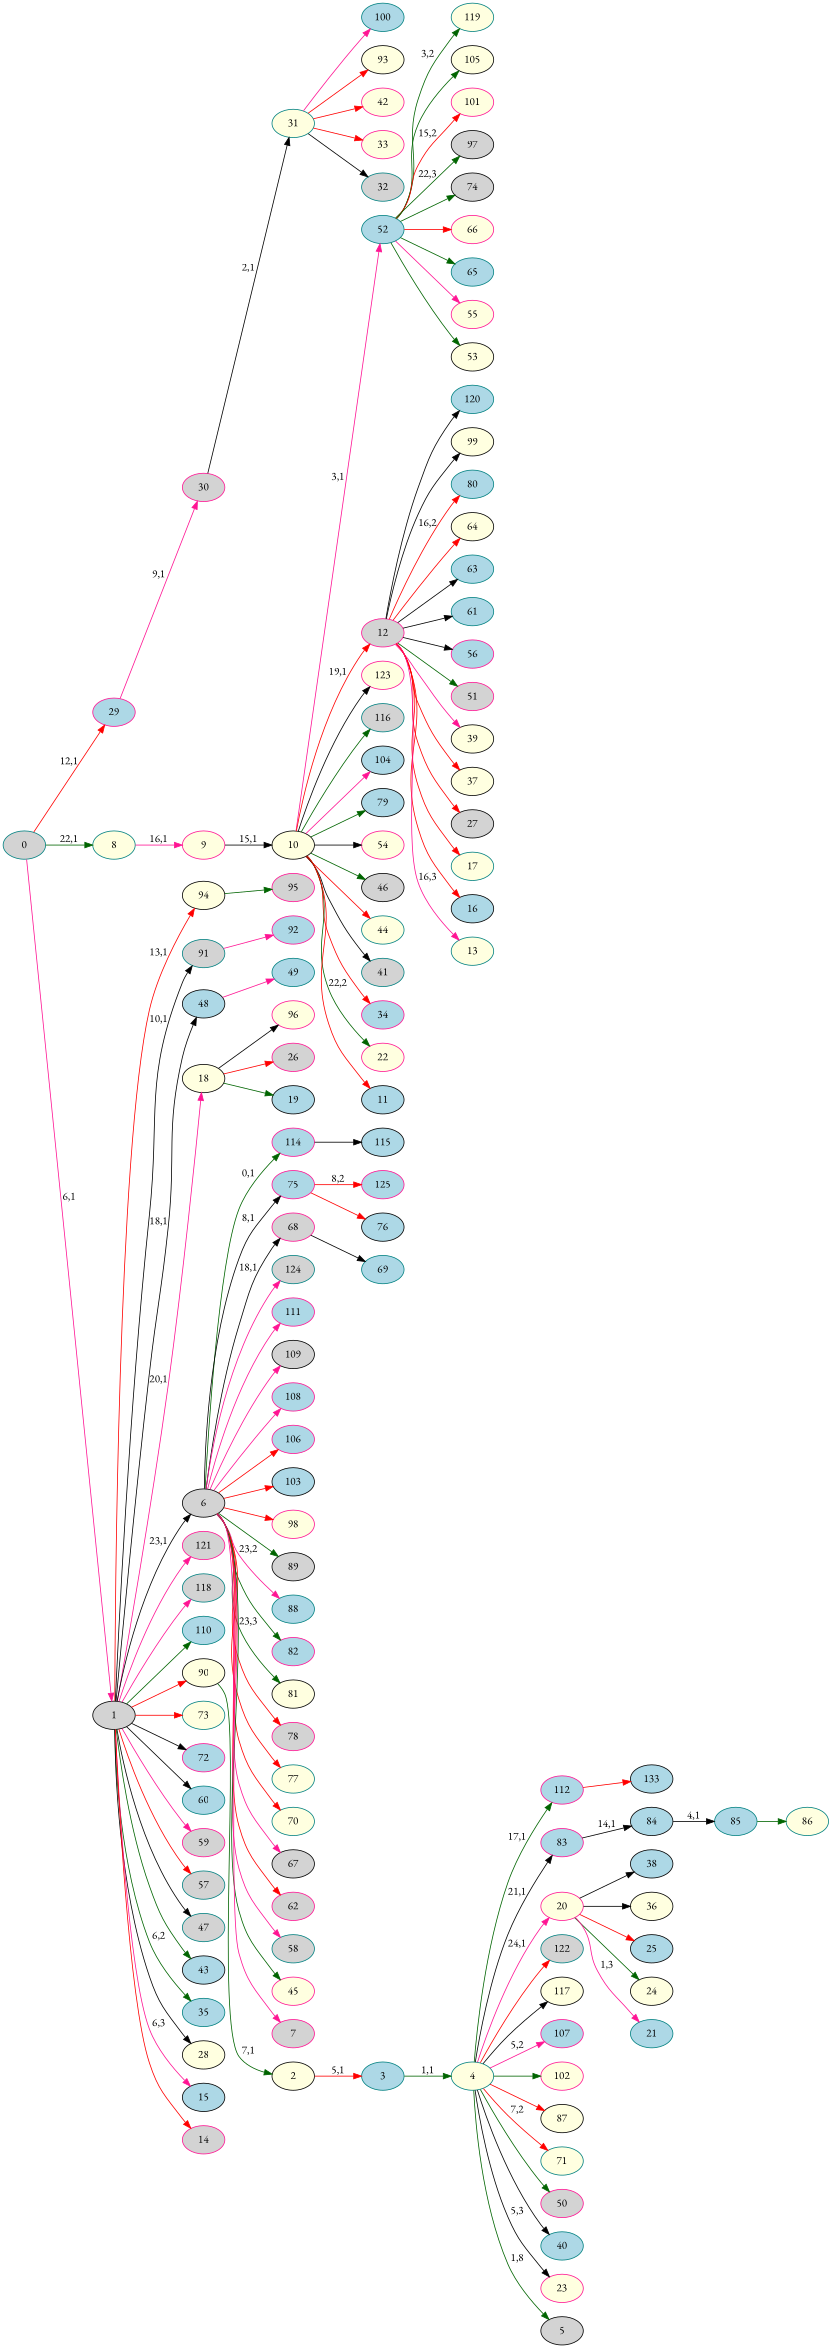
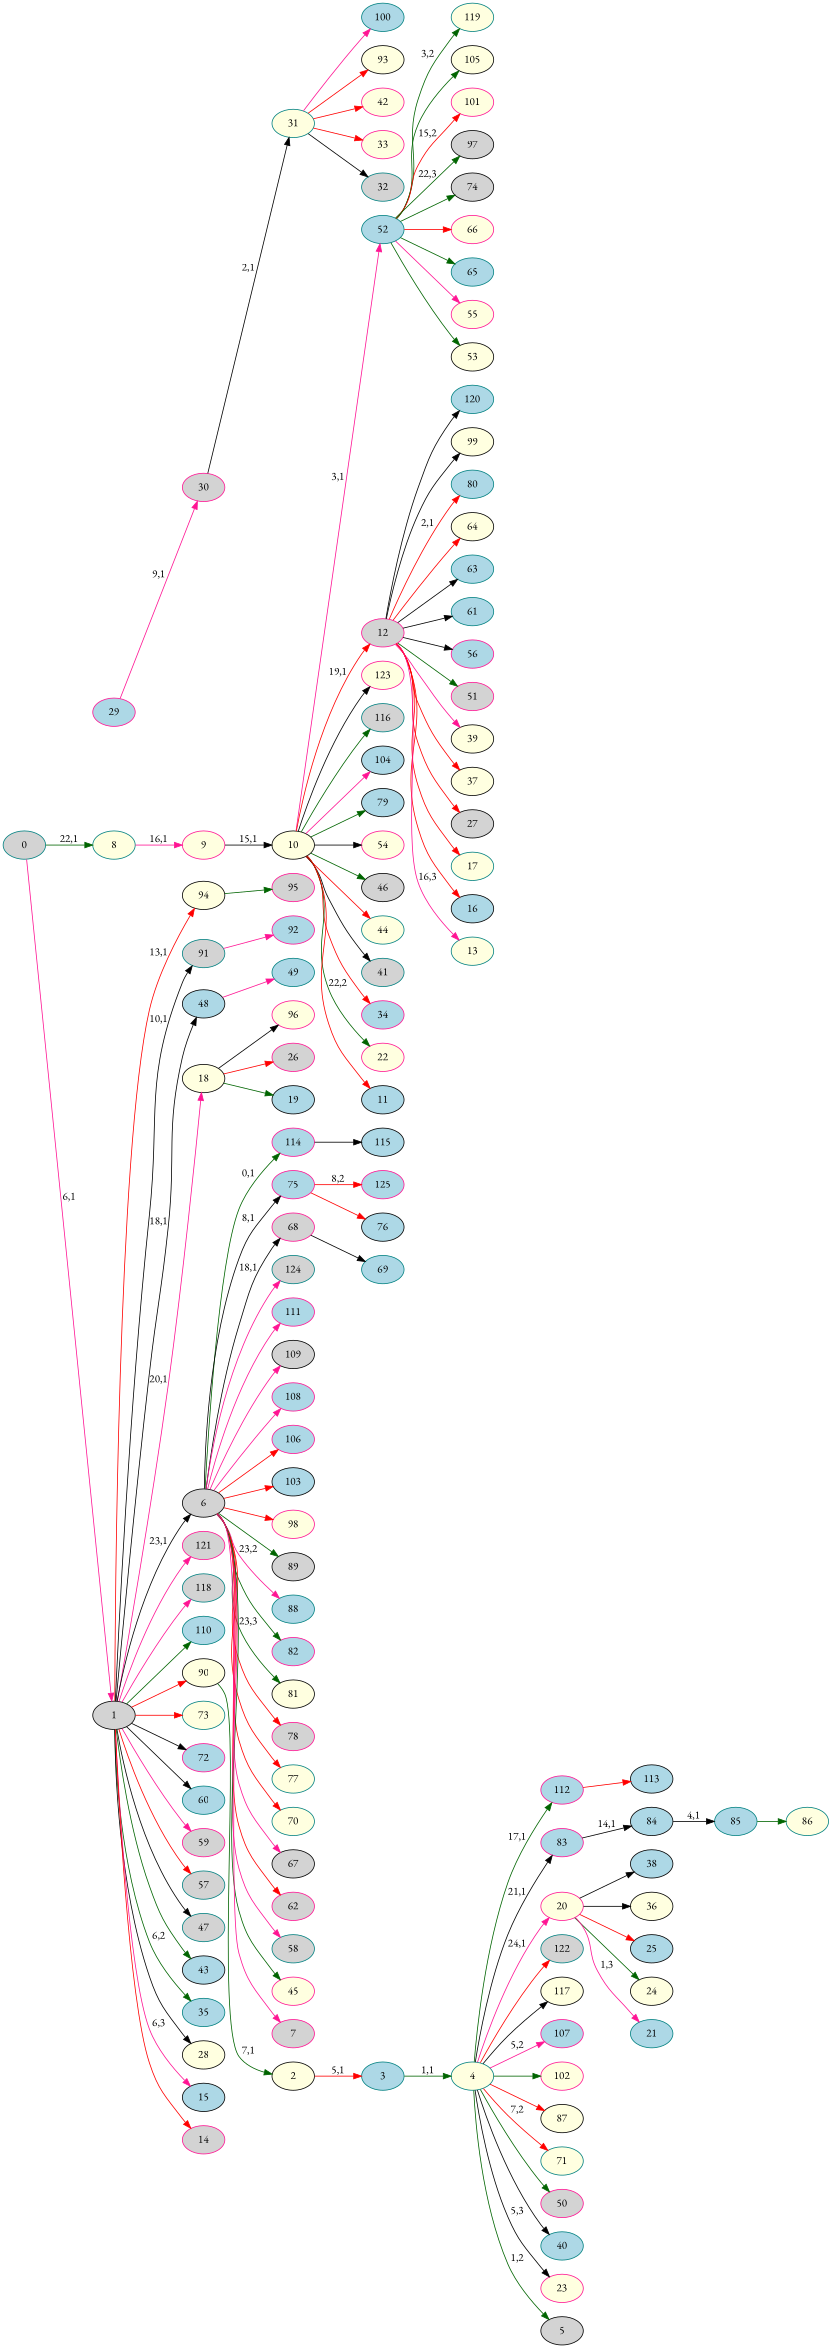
(428, 523) -> (428, 523)
(67, 782) -> none
(652, 1779) -> (652, 1779)
(517, 2258) -> (517, 2258)
